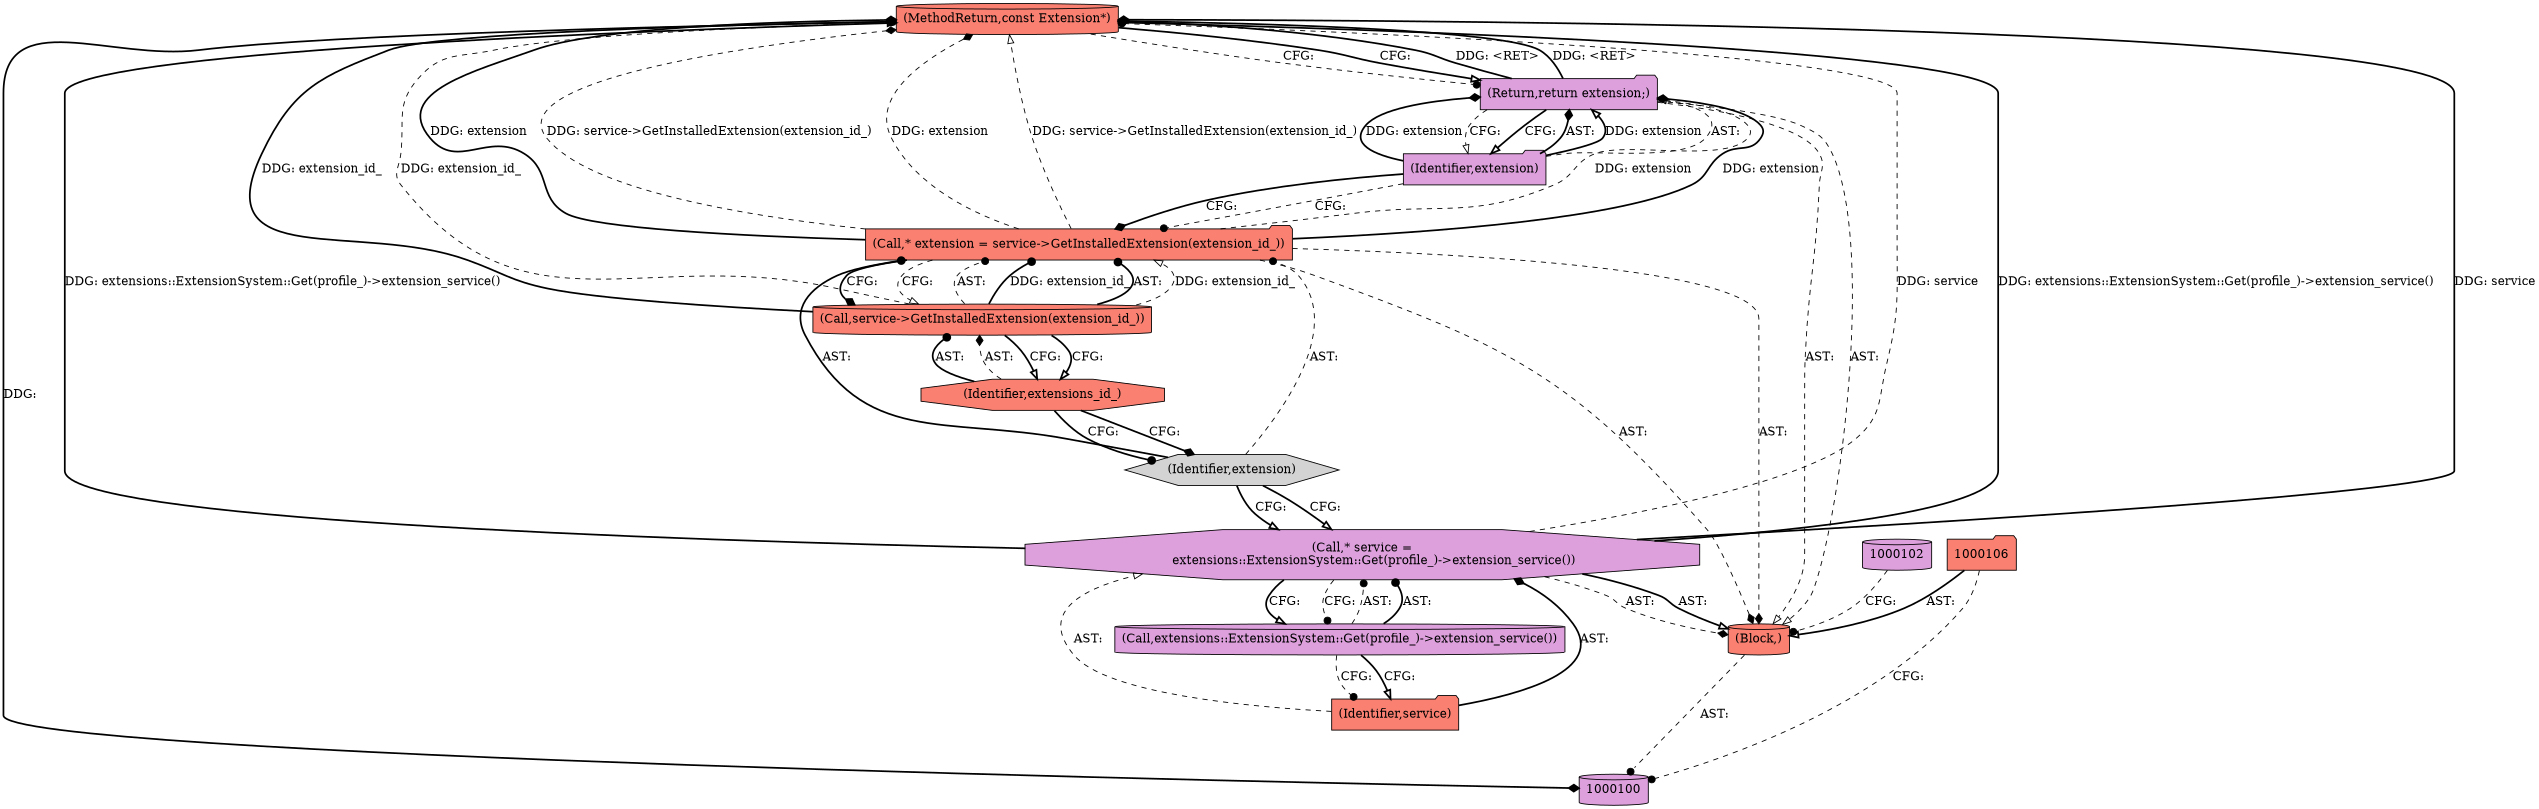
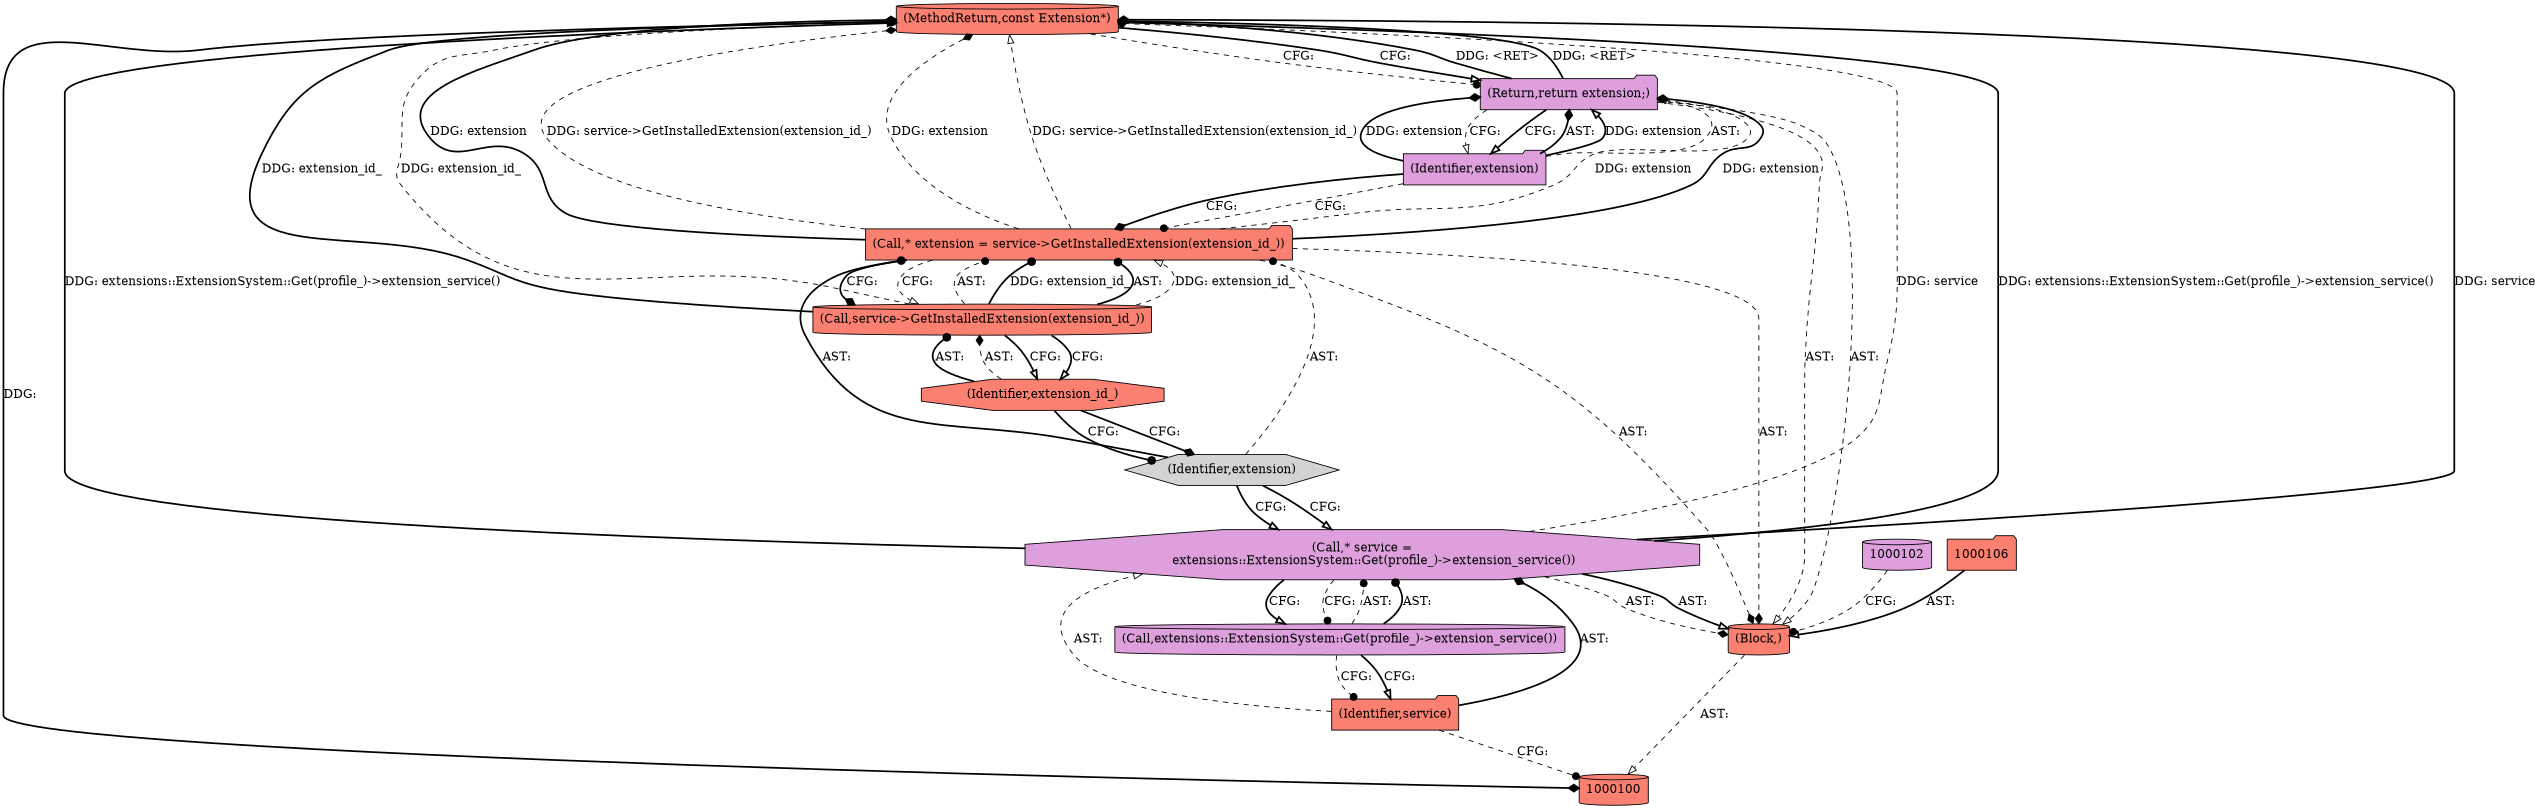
(1043, 395) -> (1043, 395)
(1839, 704) -> (1506, 753)
(1689, 711) -> (1689, 711)
(1614, 790) -> (1614, 790)
